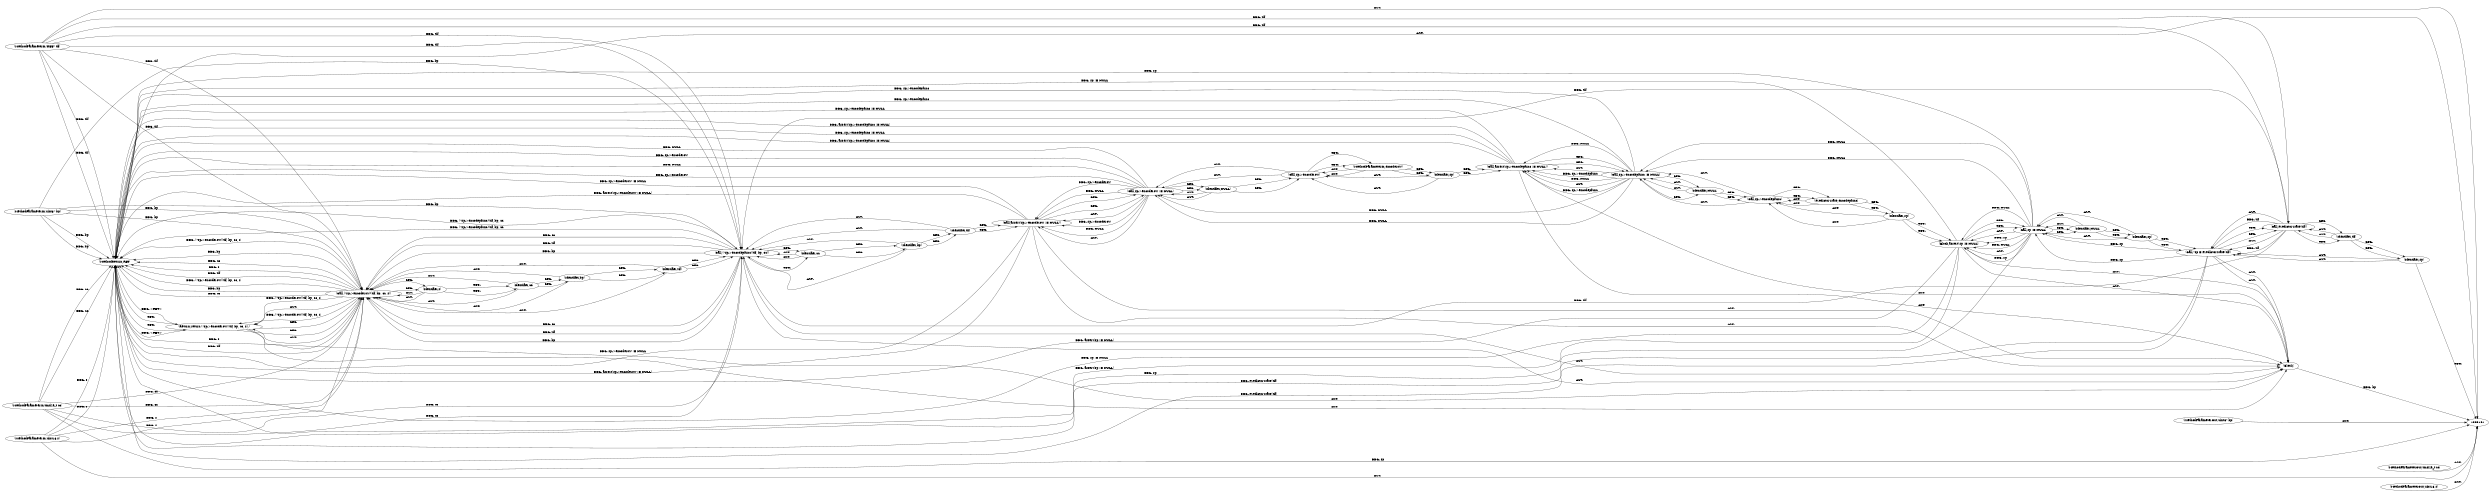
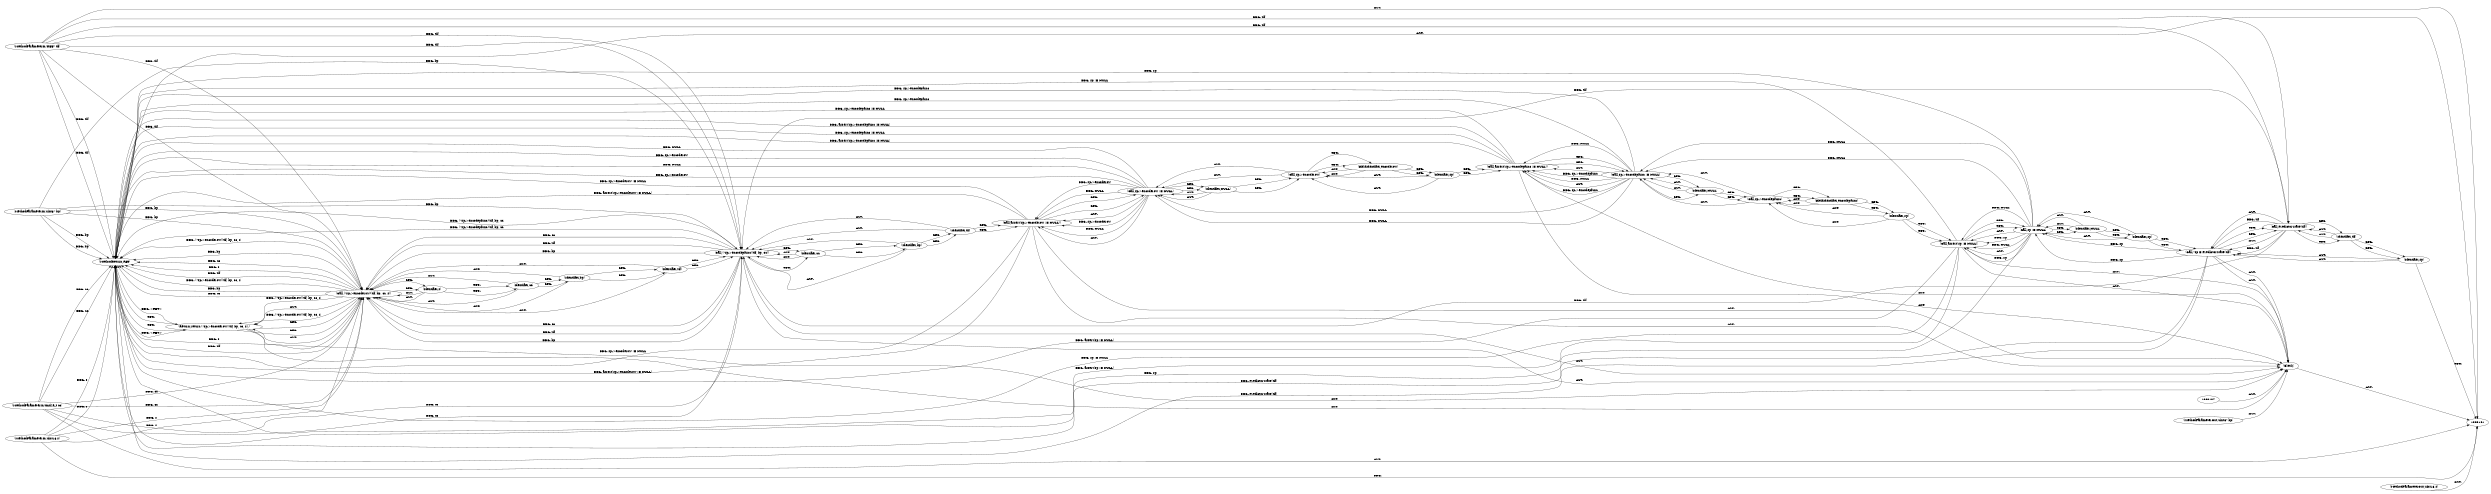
(1378, 167) -> (1378, 167)
(1836, 201) -> (1836, 201)
(1959, 244) -> (1959, 244)
(2370, 388) -> (2370, 388)
none -> (2208, 400)
(2353, 422) -> (2271, 404)
(1378, 460) -> (1378, 460)
(2414, 468) -> none
(1378, 476) -> (1378, 476)
